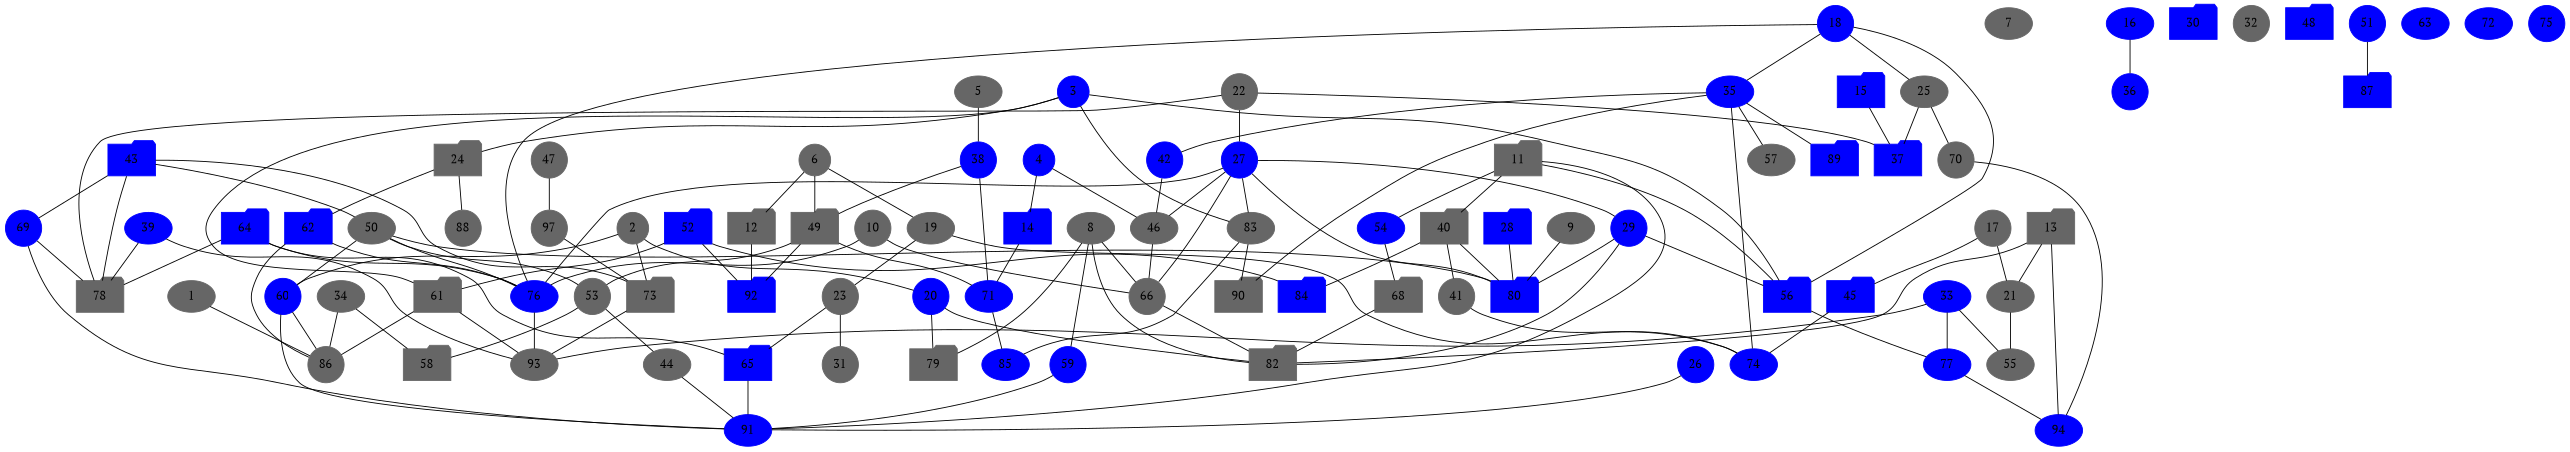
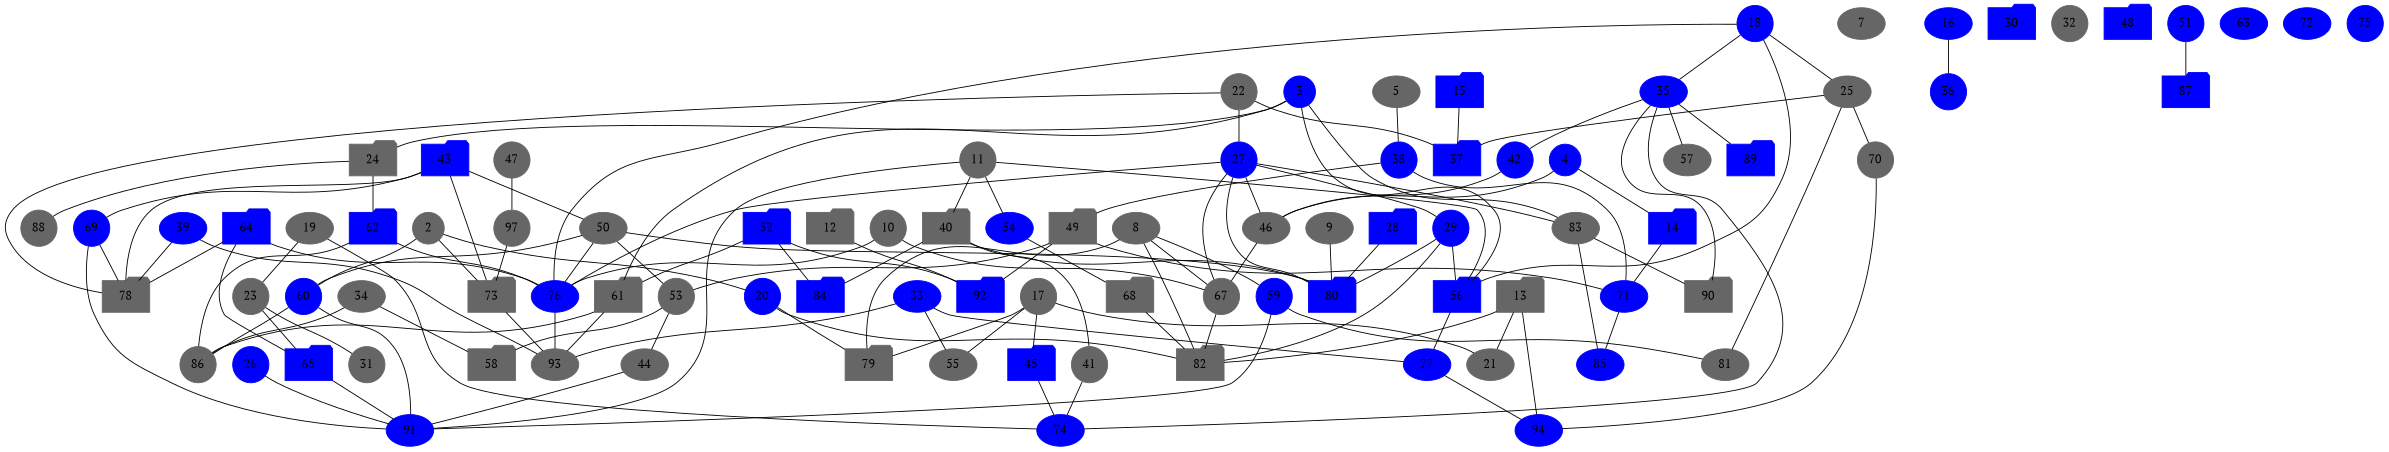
(815, 160) -> none
(1518, 160) -> (978, 160)
(191, 296) -> none
(1147, 296) -> (1221, 296)
(2010, 331) -> (996, 330)
none -> (959, 333)
none -> (1725, 365)
